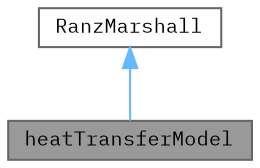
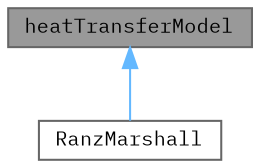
(130, 94) -> (130, 94)
